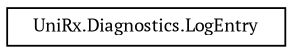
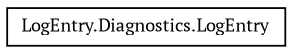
(146, 27) -> (146, 27)
